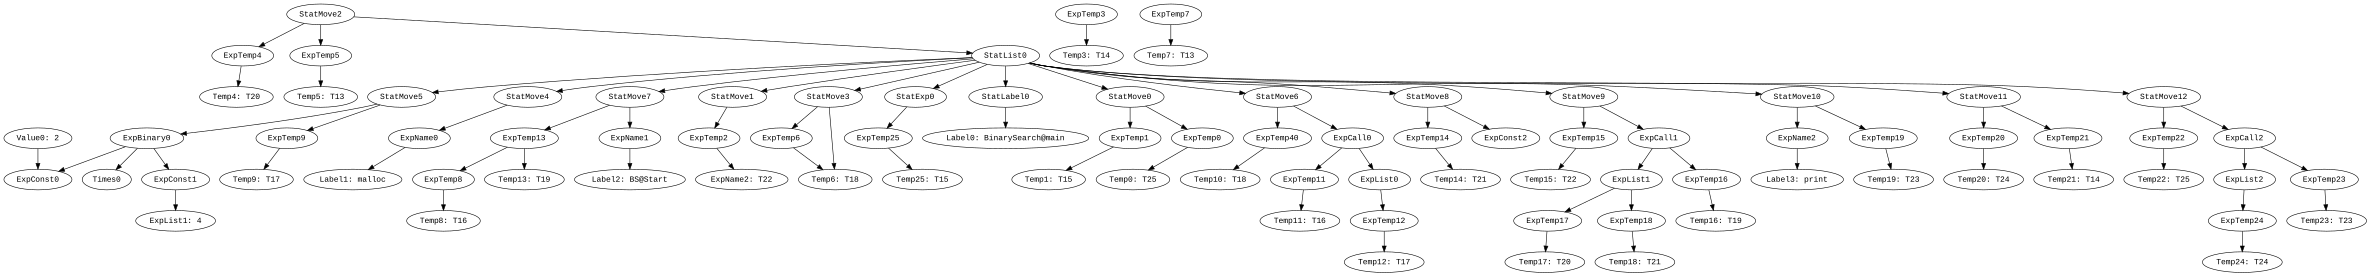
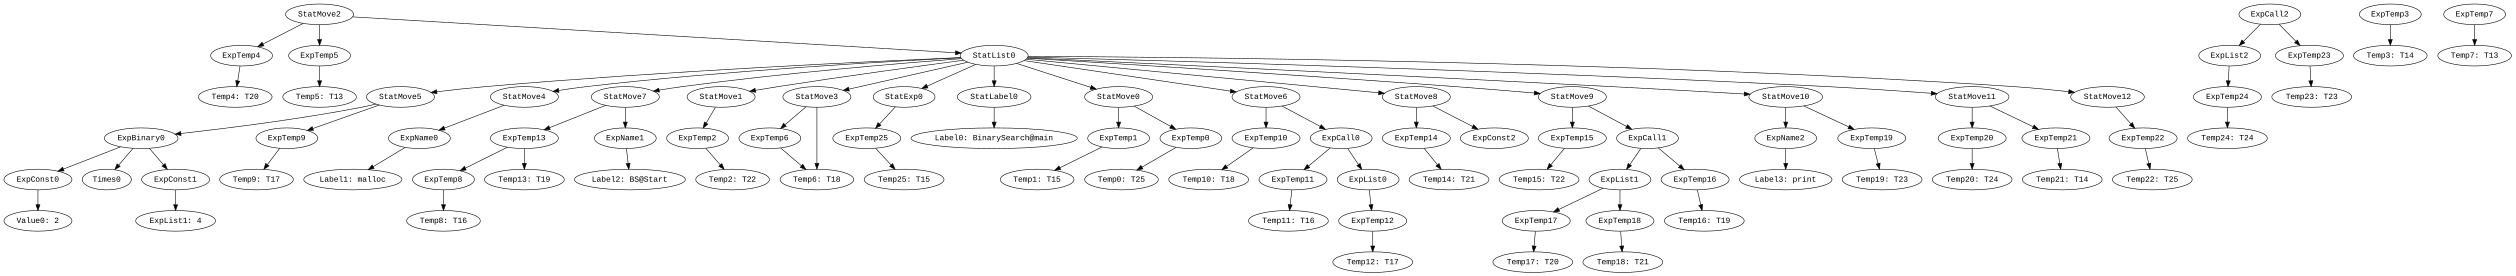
(2202, 117) -> none
(1277, 138) -> (1266, 138)
(38, 156) -> (38, 197)
(742, 180) -> (733, 180)
